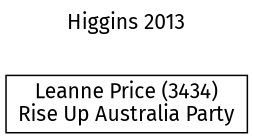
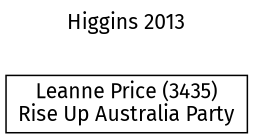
(127, 104) -> (127, 104)
